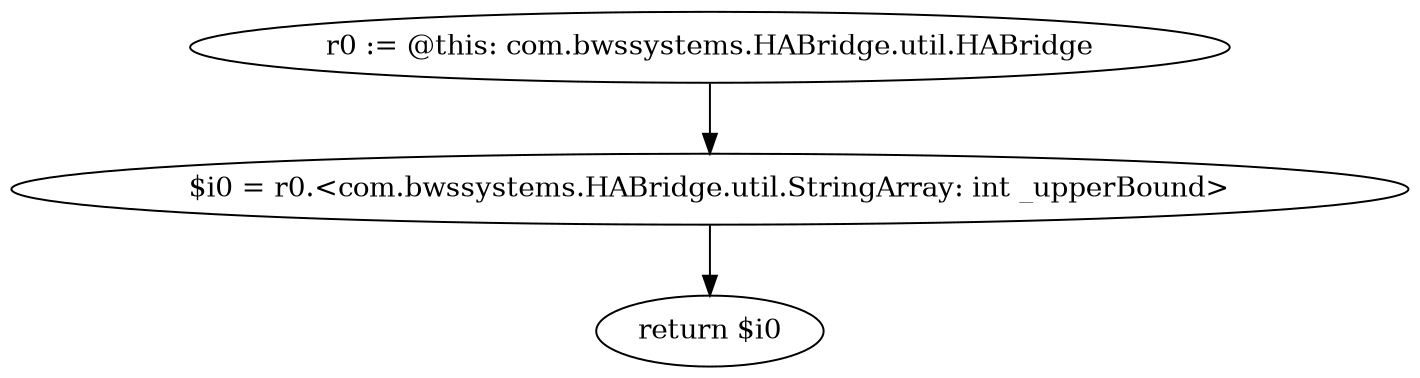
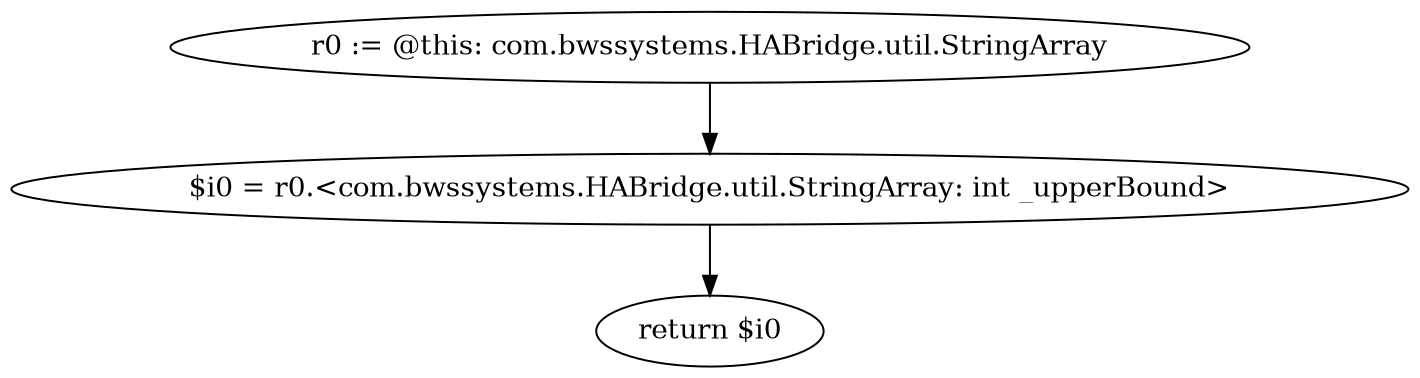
(710, 47) -> (710, 47)
